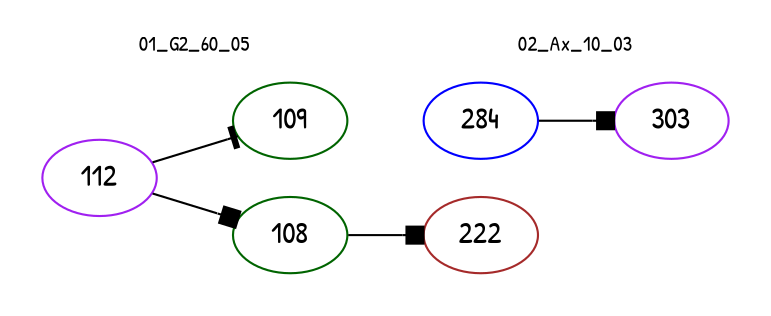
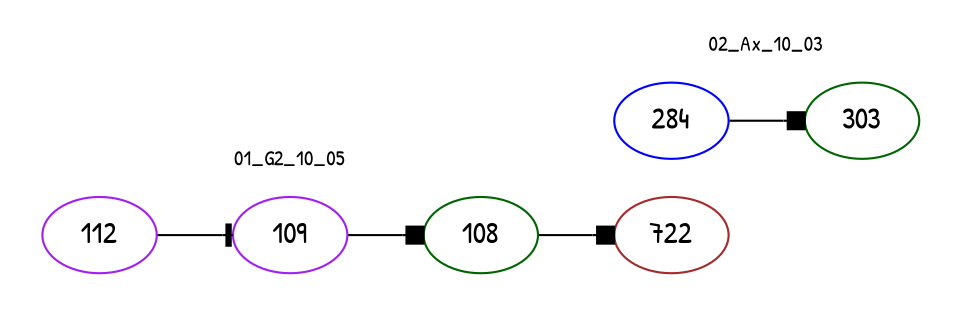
(195, 46) -> (290, 160)
(290, 121) -> (290, 235)
(671, 121) -> (862, 121)
(185, 203) -> (375, 235)
(481, 235) -> (671, 235)
